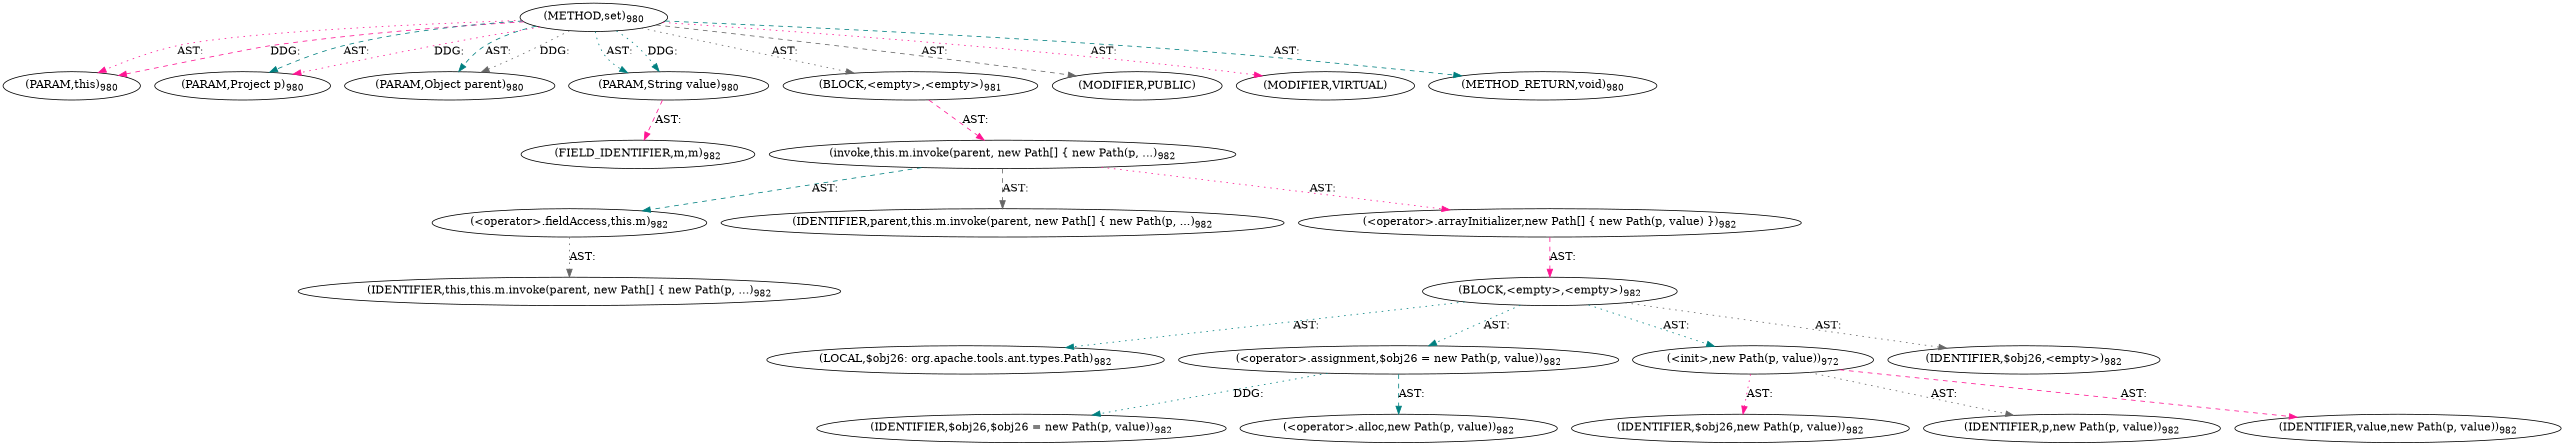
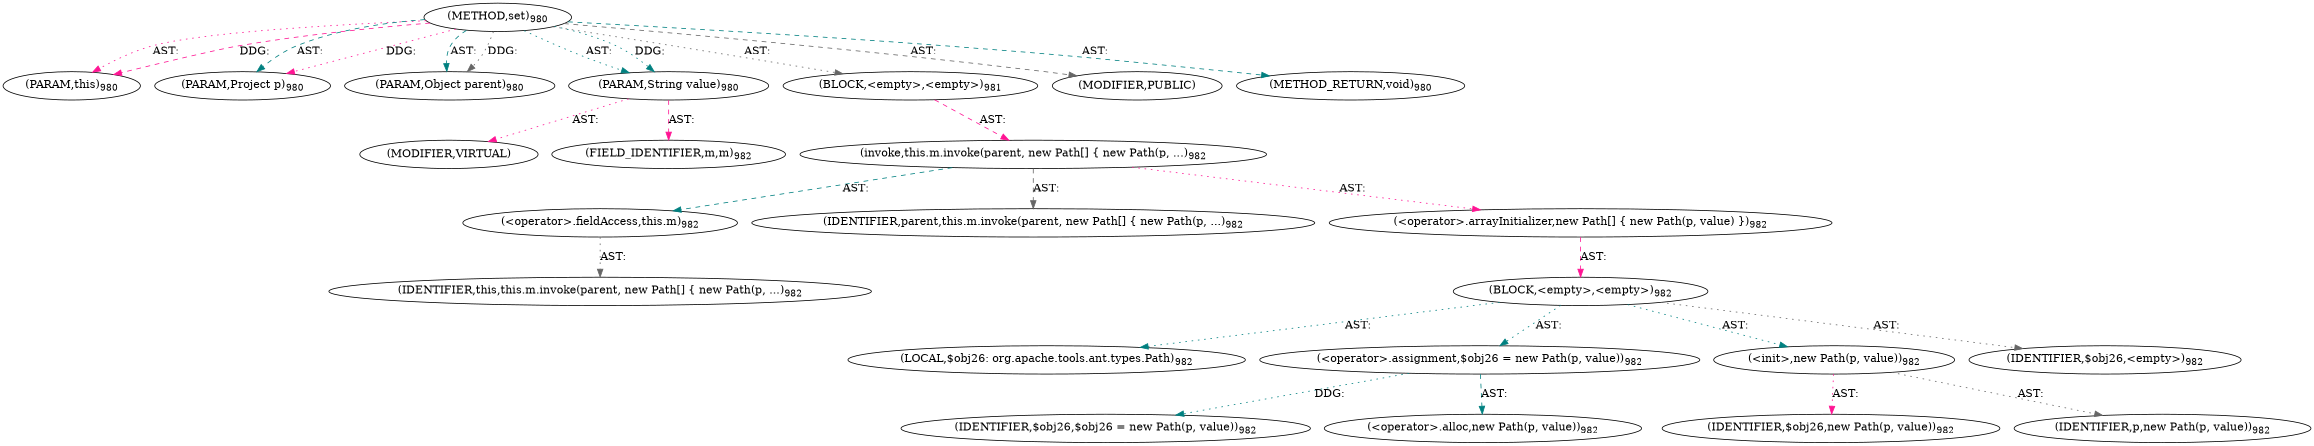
(959, 45) -> (562, 119)
(1830, 359) -> (1911, 359)
(2398, 428) -> none
